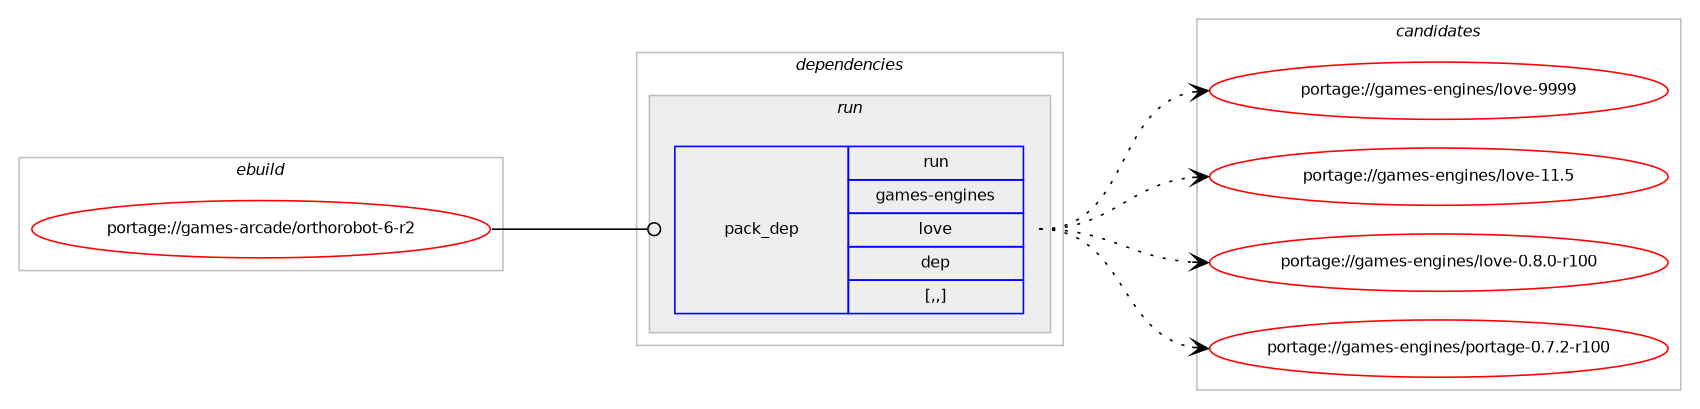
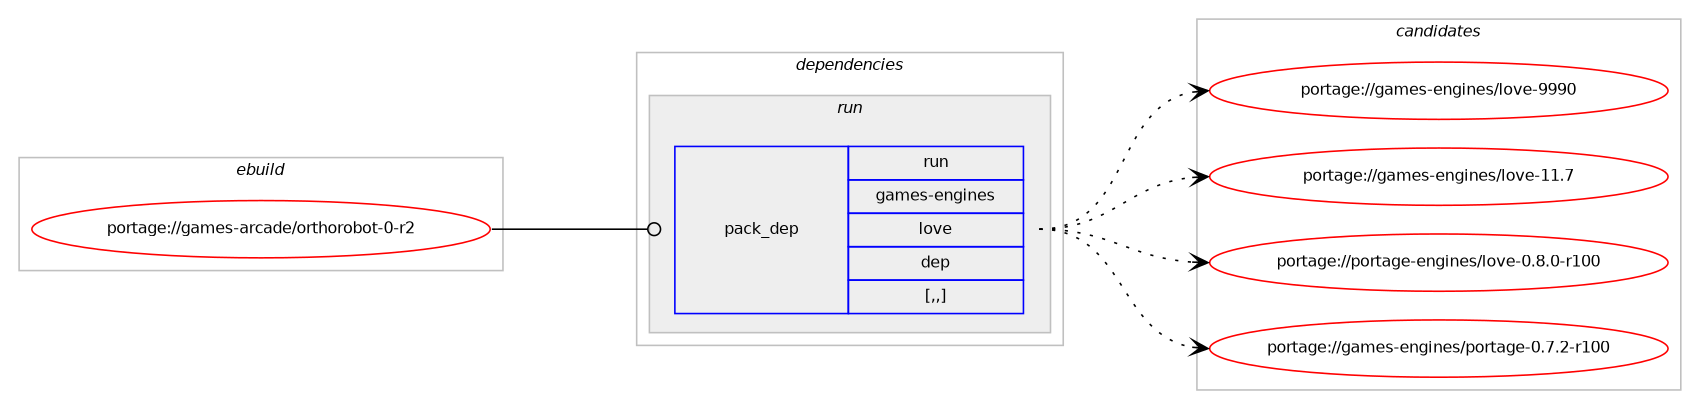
(1439, 91) -> (1439, 91)
(1439, 177) -> (1439, 177)
(261, 229) -> (261, 229)
(1439, 263) -> (1439, 263)
